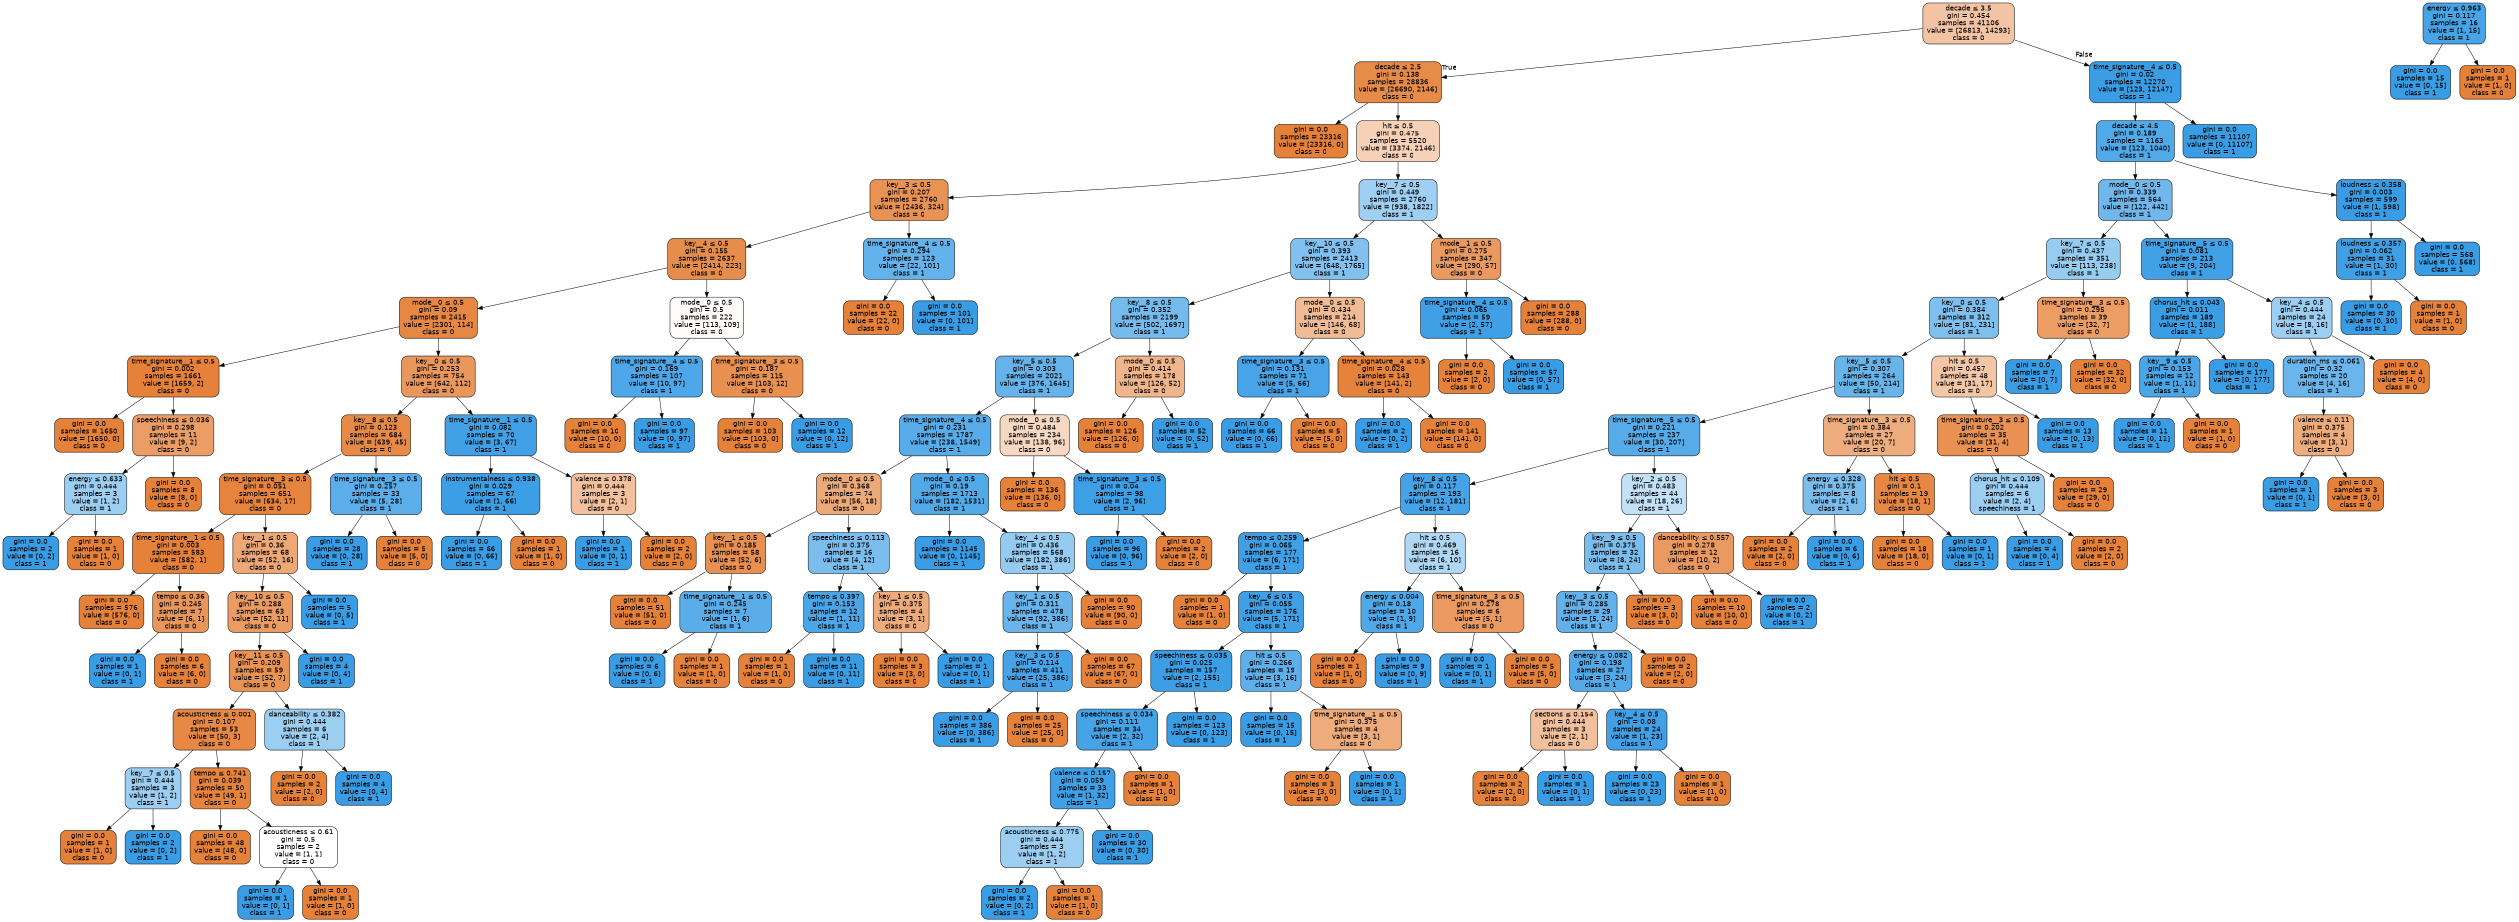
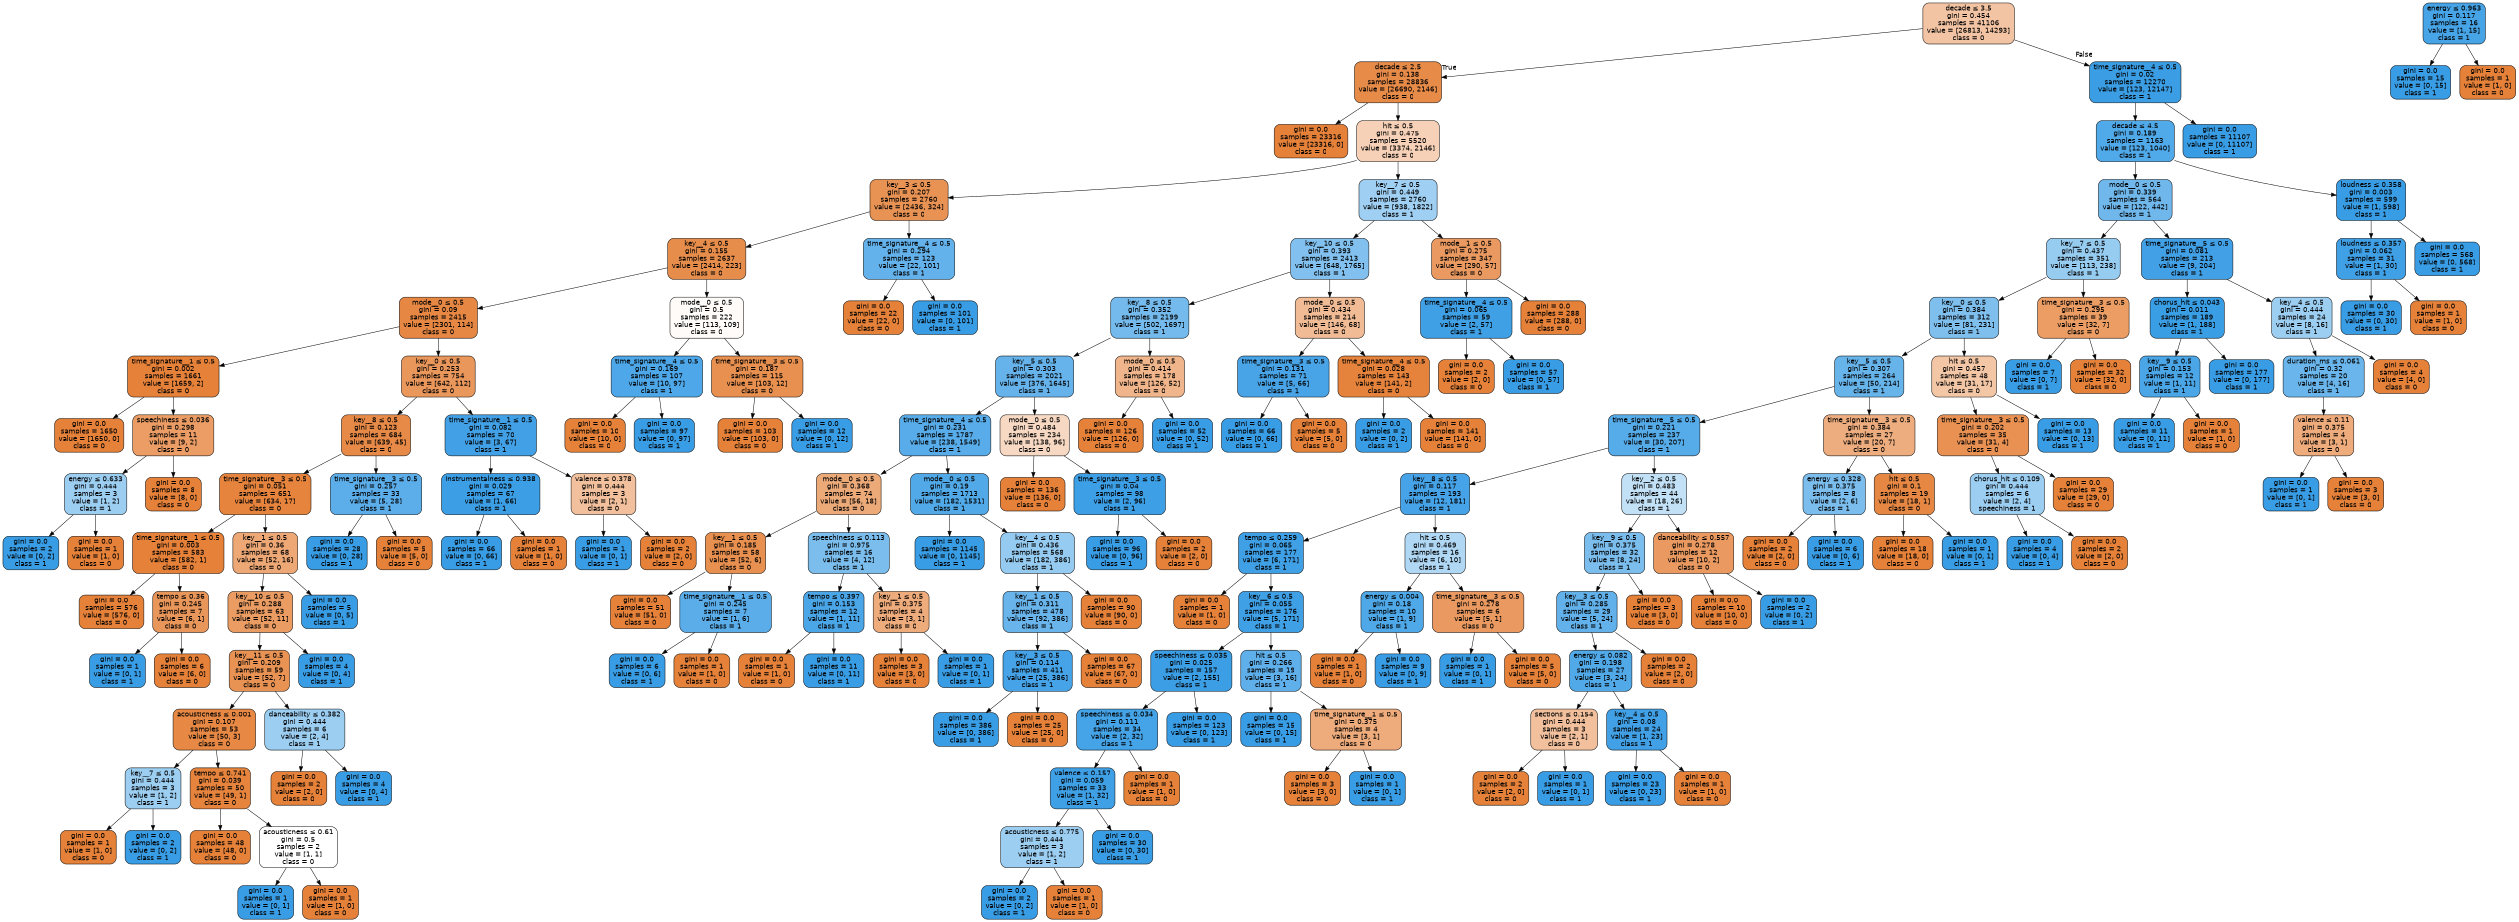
(849, 545) -> (849, 545)
